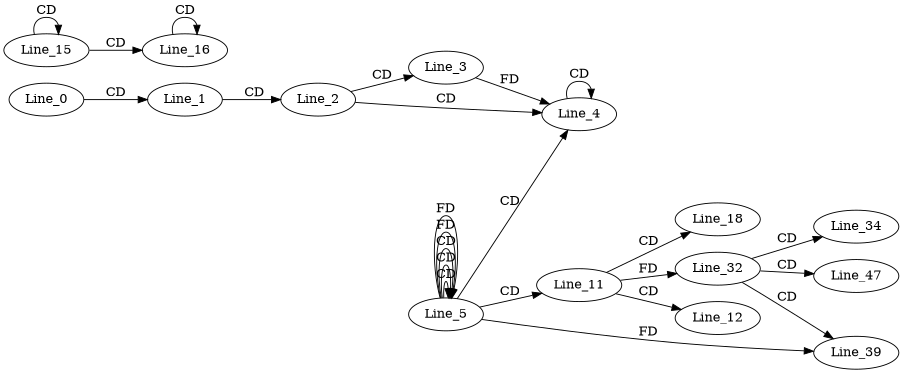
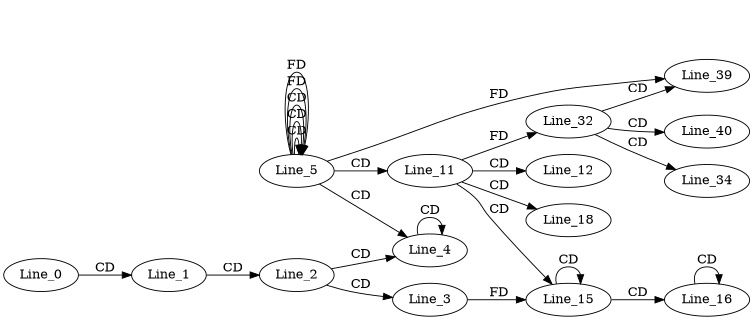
(508, 89) -> (492, 300)
none -> (501, 230)
(856, 276) -> (707, 132)
